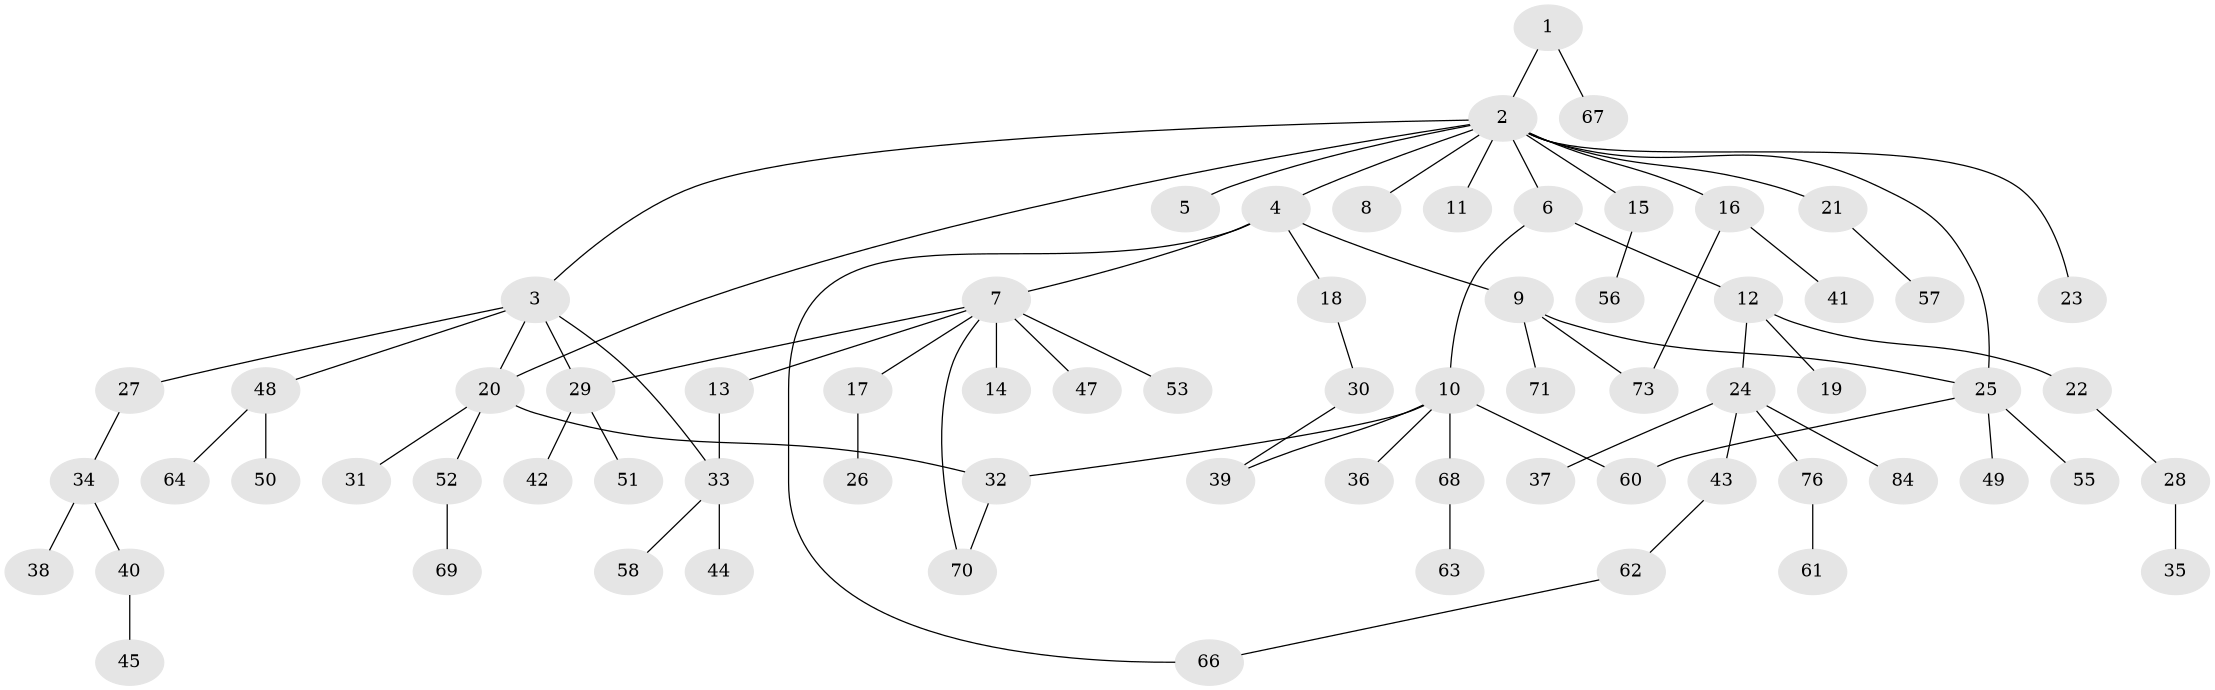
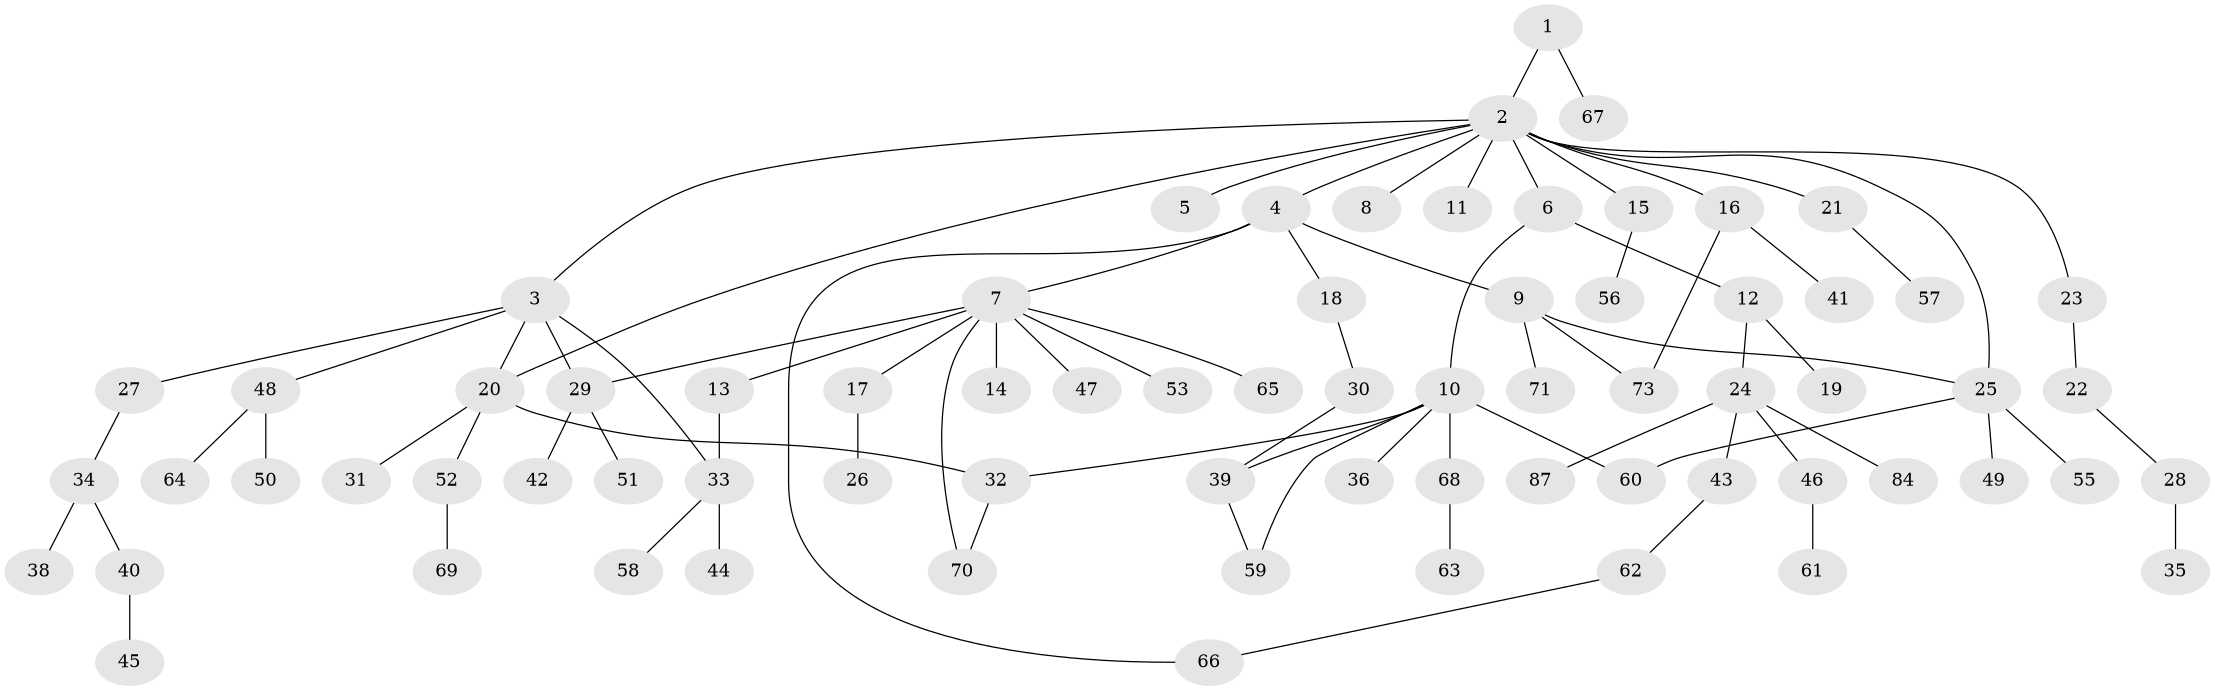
(1913, 345) -> (2075, 345)
none -> (1269, 391)
(1541, 481) -> (1541, 481)
(1813, 481) -> (1813, 481)
none -> (1256, 572)
